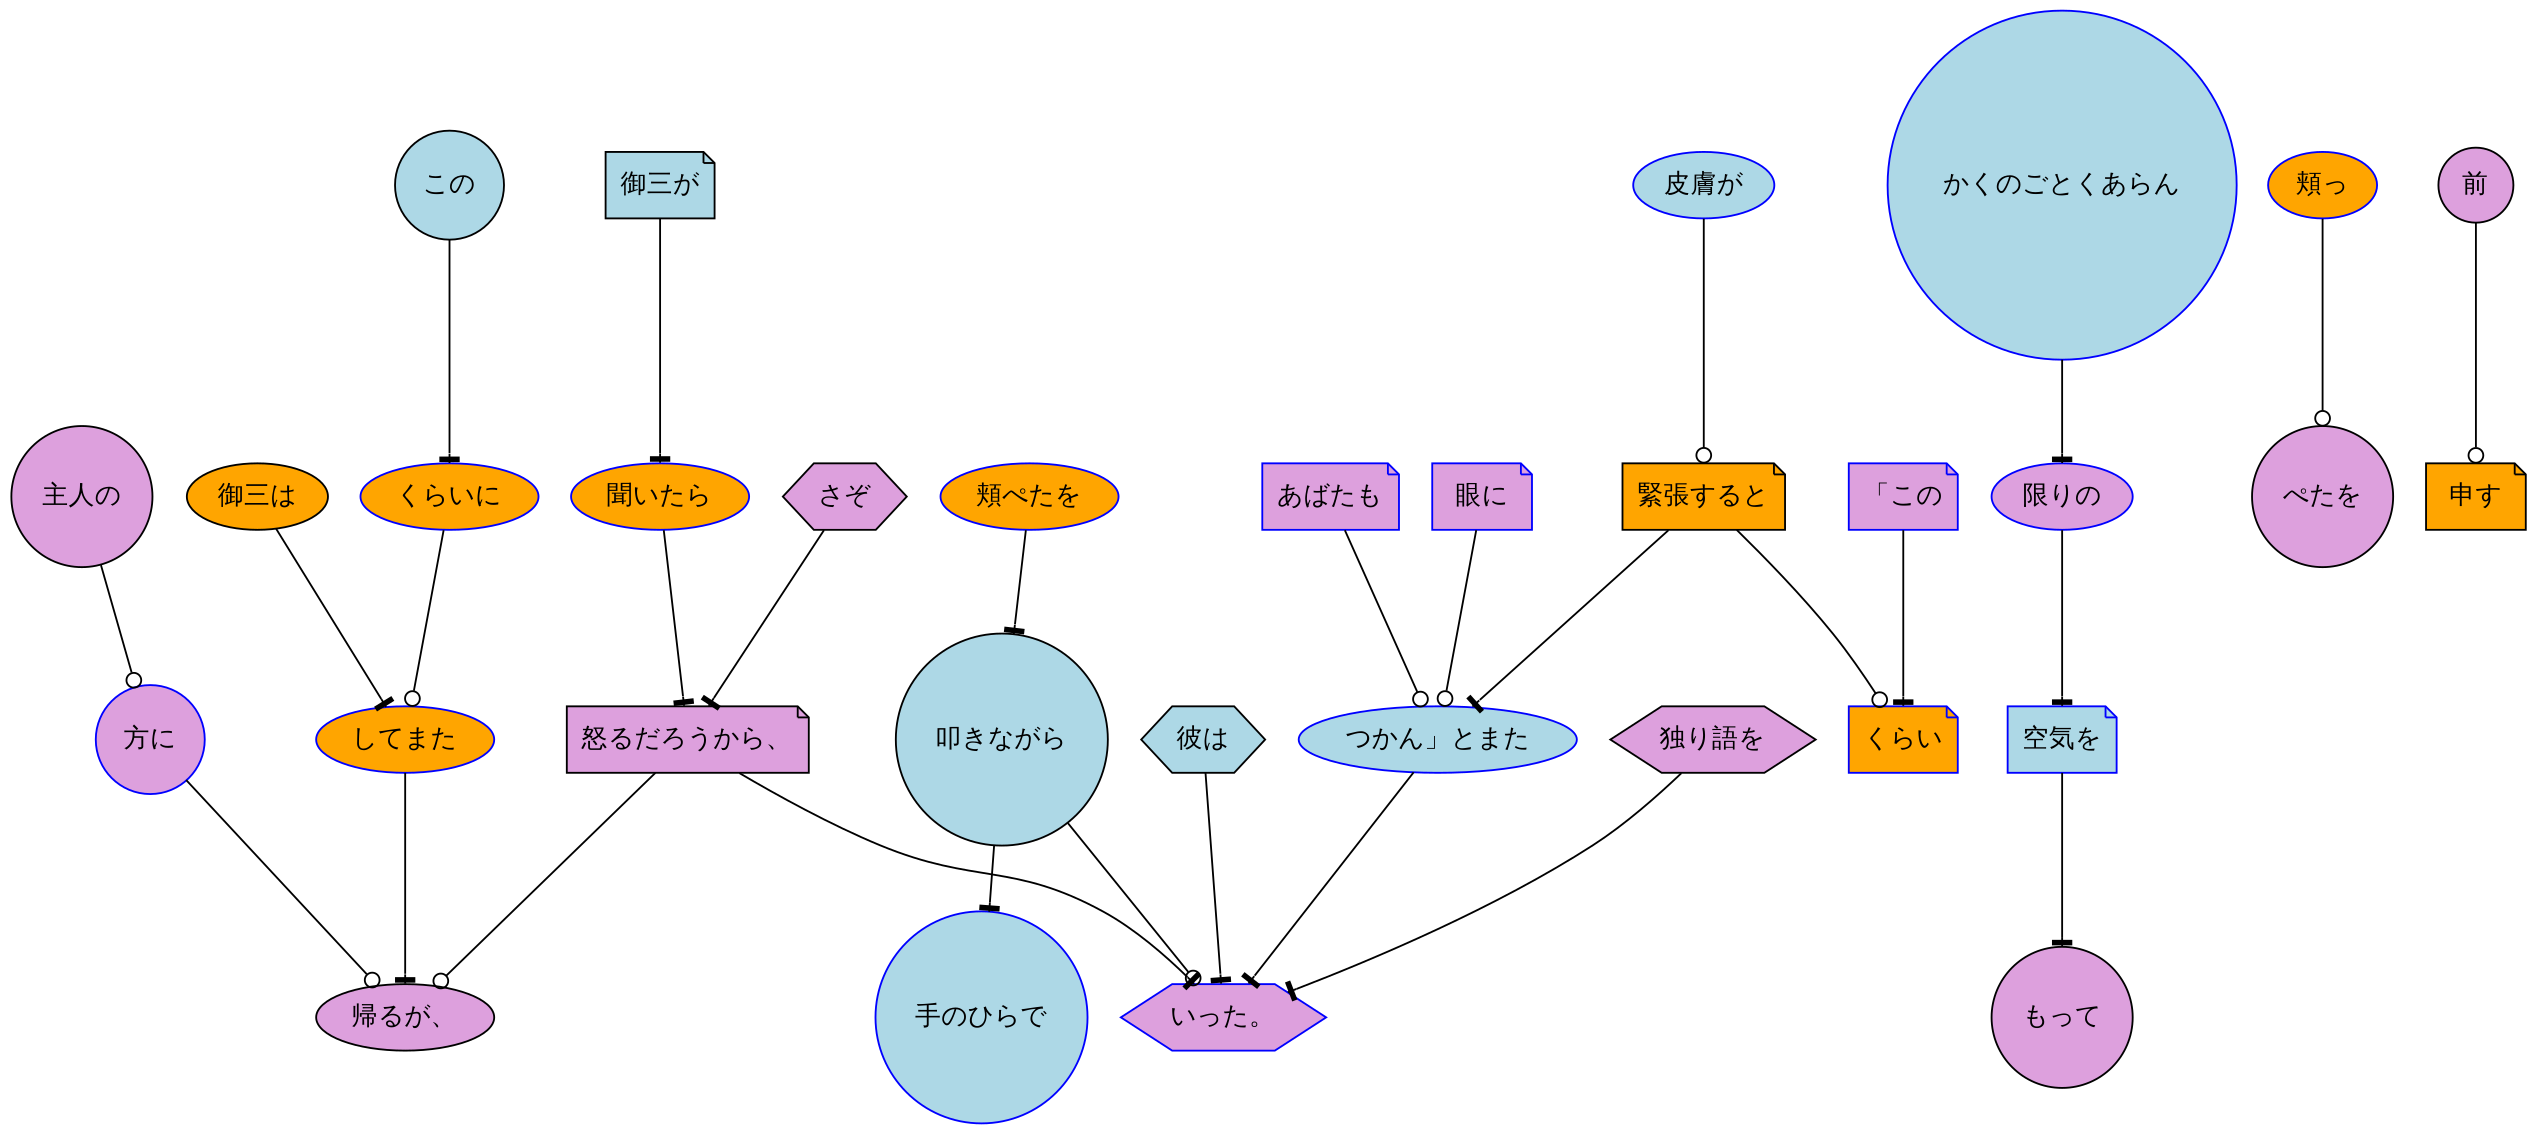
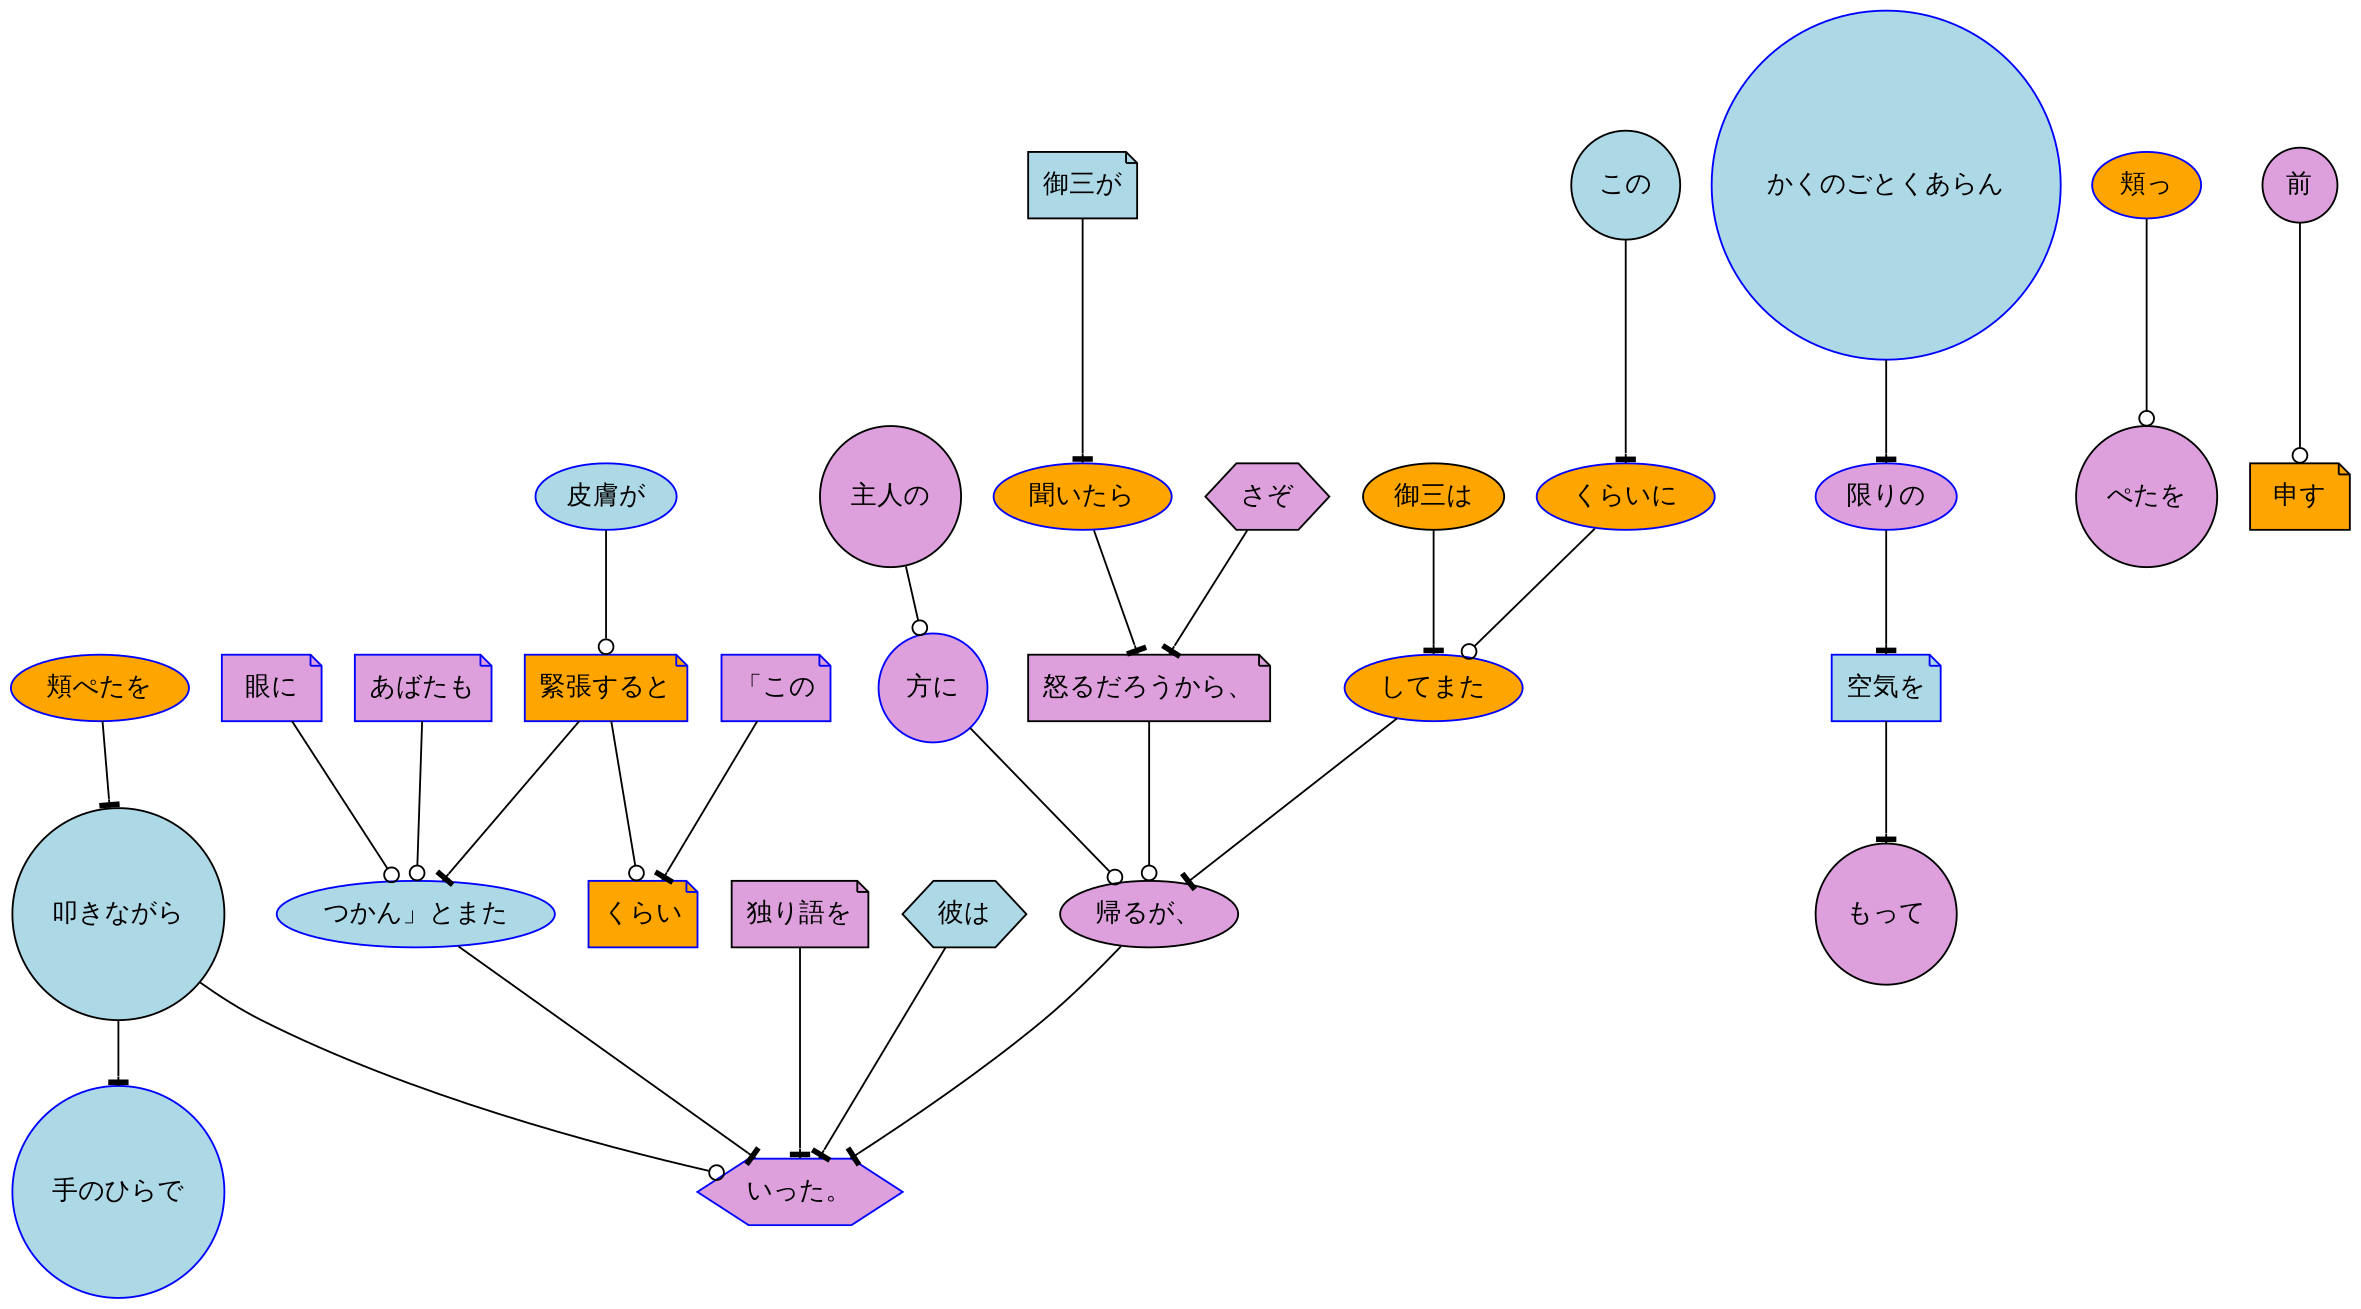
(1704, 497) -> (606, 688)
(1713, 740) -> (800, 914)
(968, 870) -> (996, 1058)
